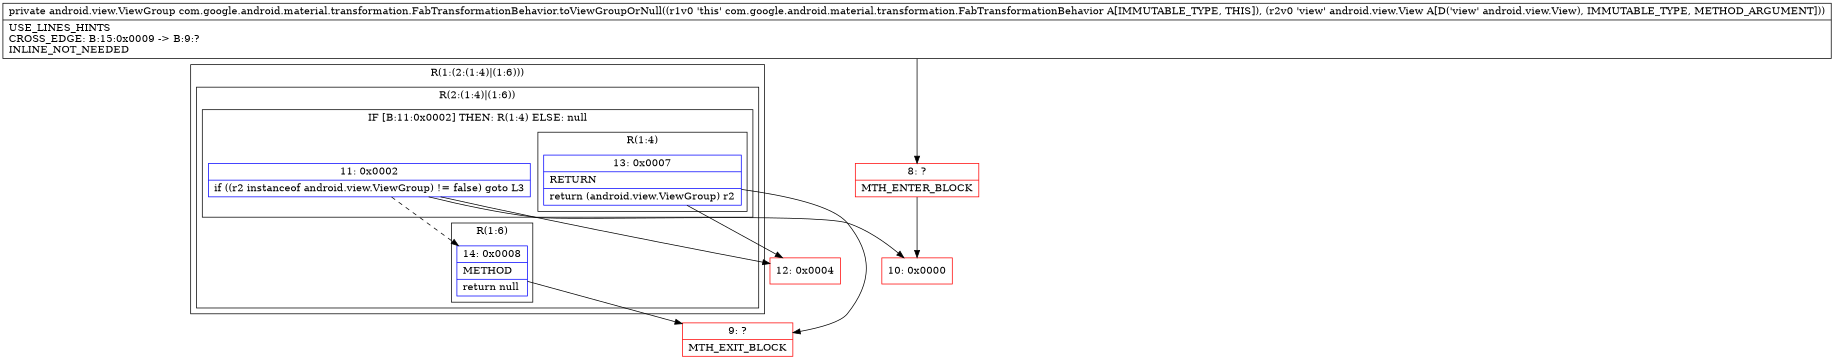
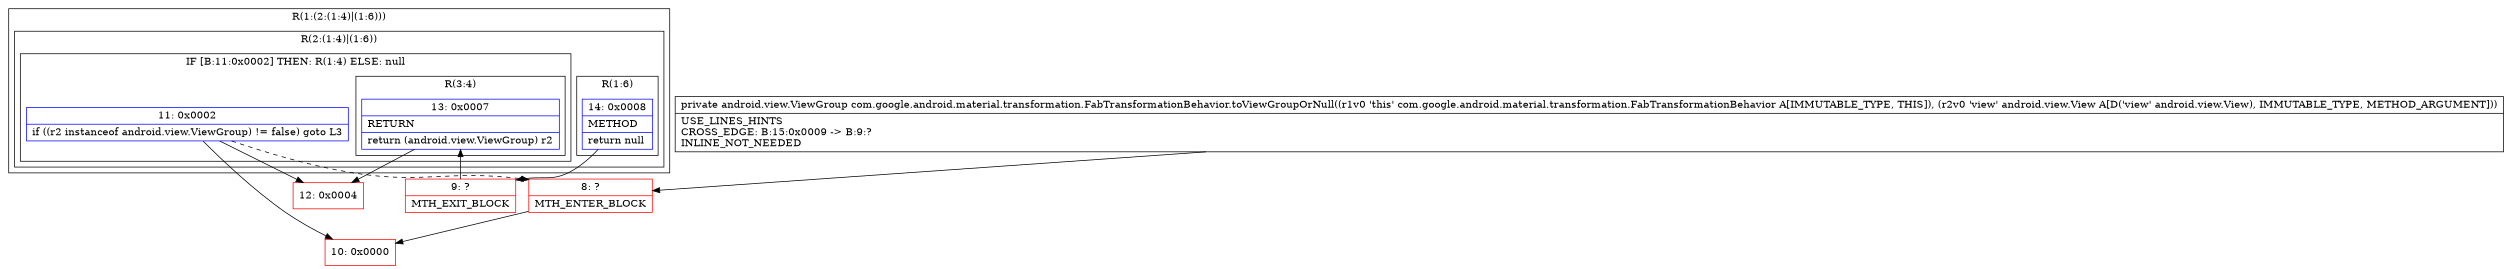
(642, 141) -> (461, 85)
(427, 222) -> (404, 177)
(858, 239) -> (461, 168)
